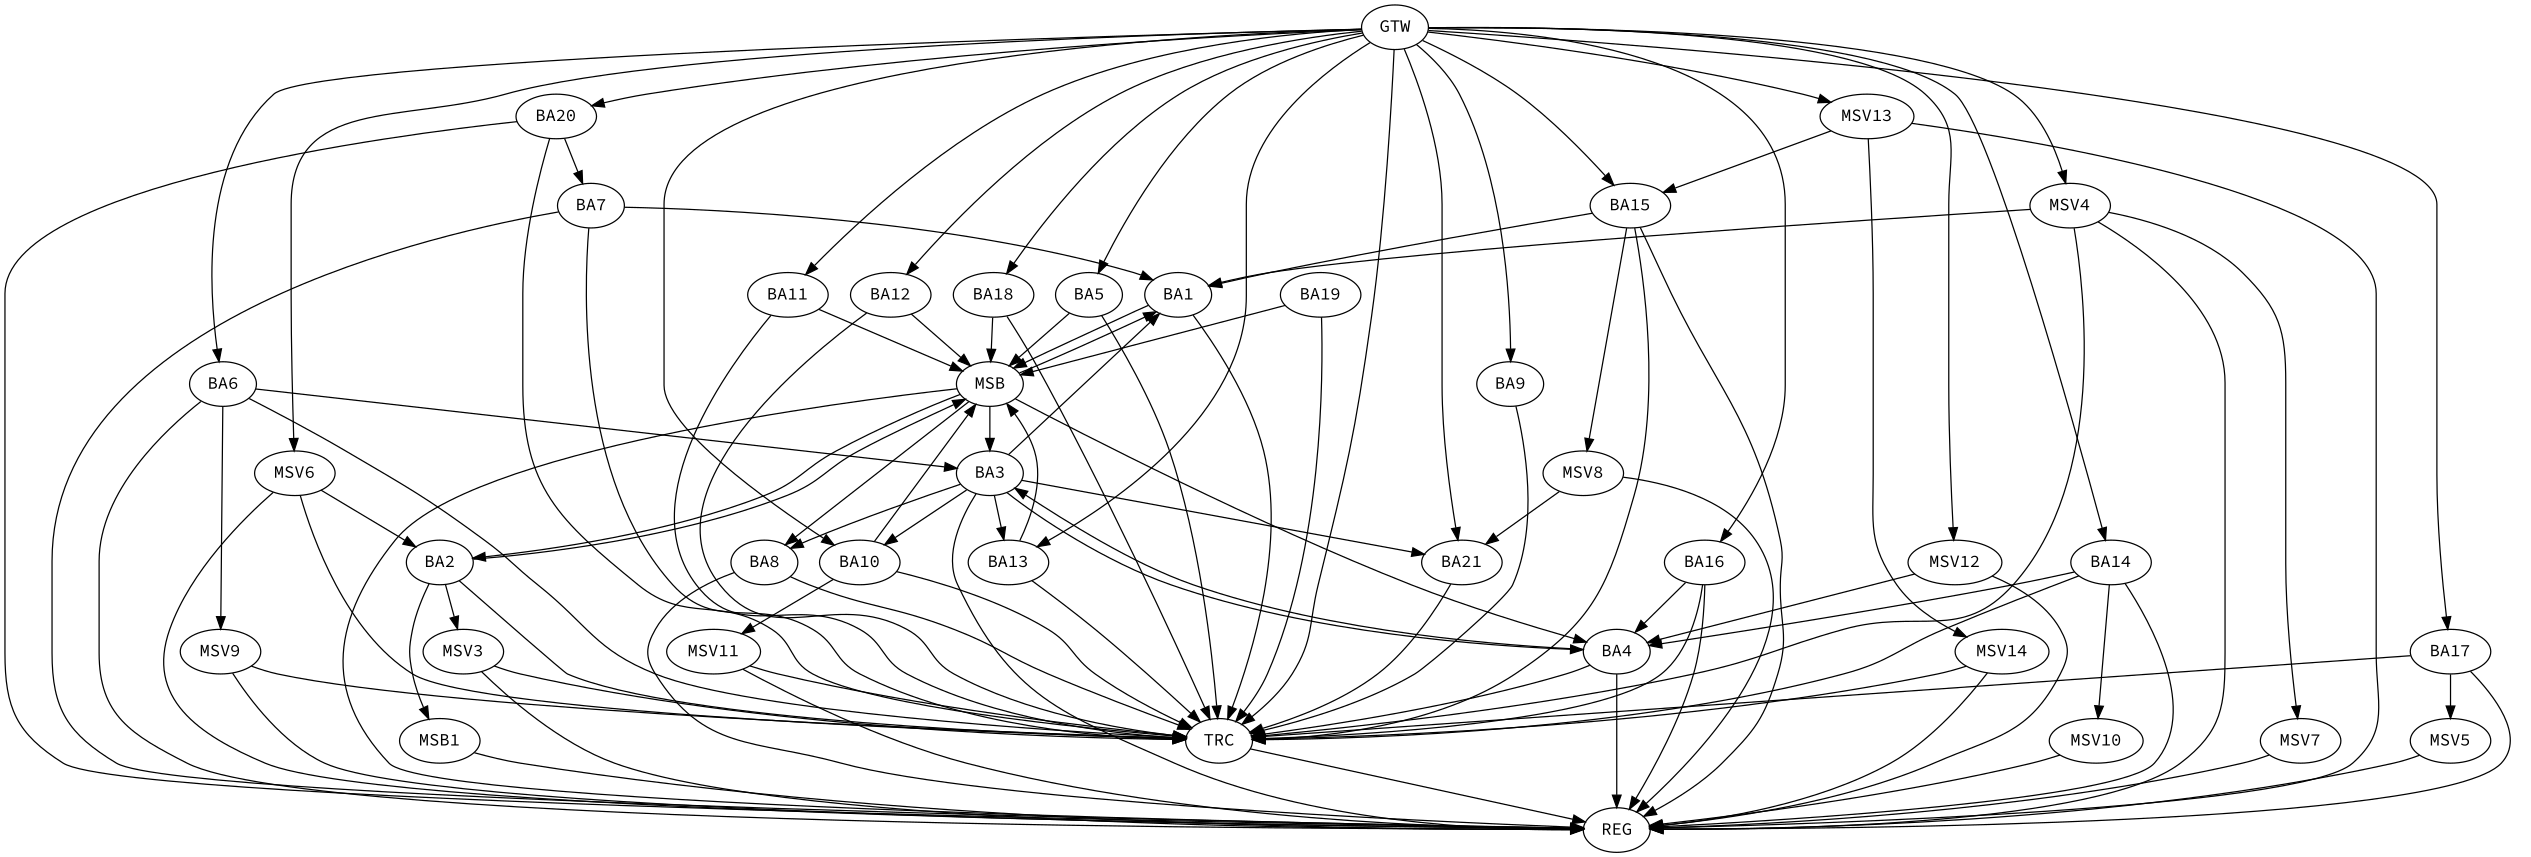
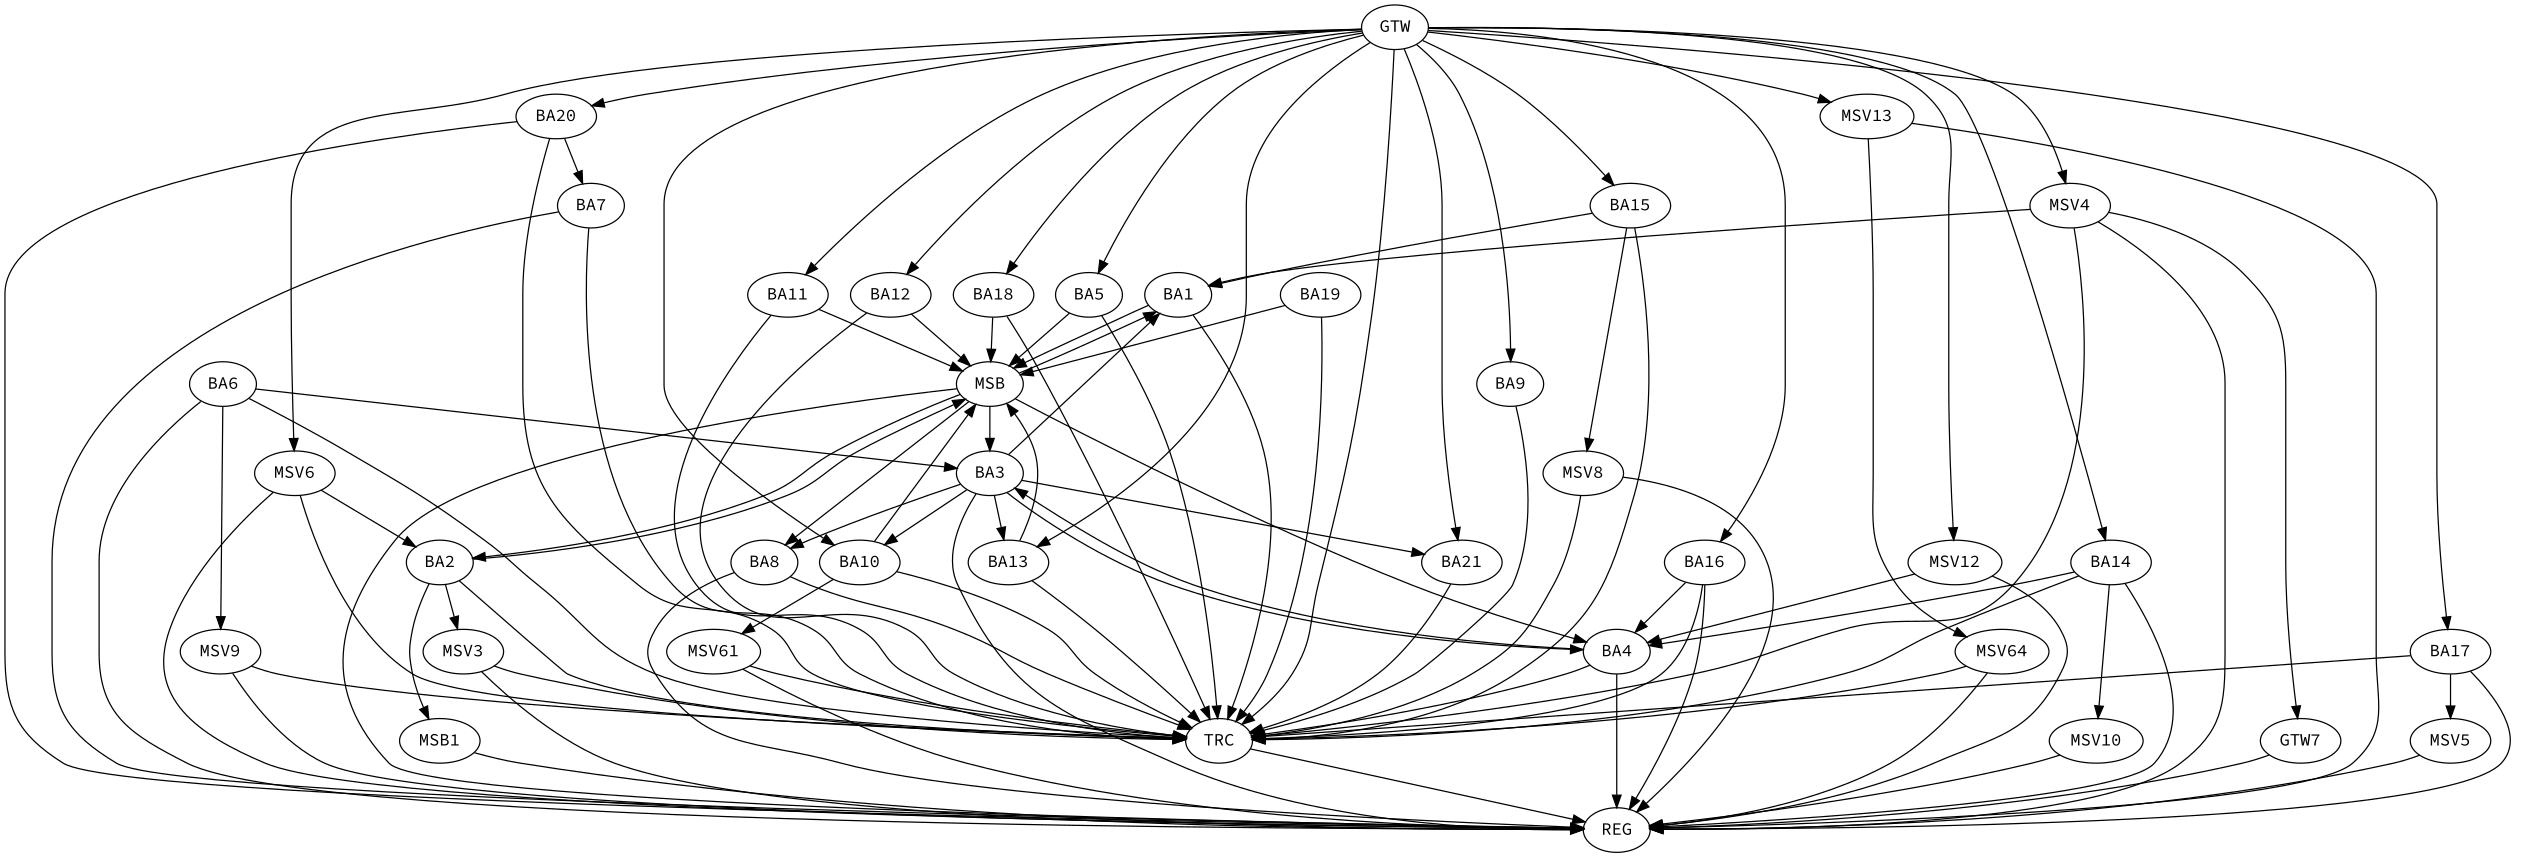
(681, 54) -> none
(1753, 159) -> none
(885, 225) -> none
(1536, 508) -> (1471, 674)
(1778, 530) -> none
(714, 652) -> (714, 652)
(2002, 652) -> (2002, 652)
(2301, 741) -> (2301, 741)
